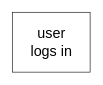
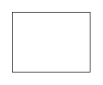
(51, 42) -> none
